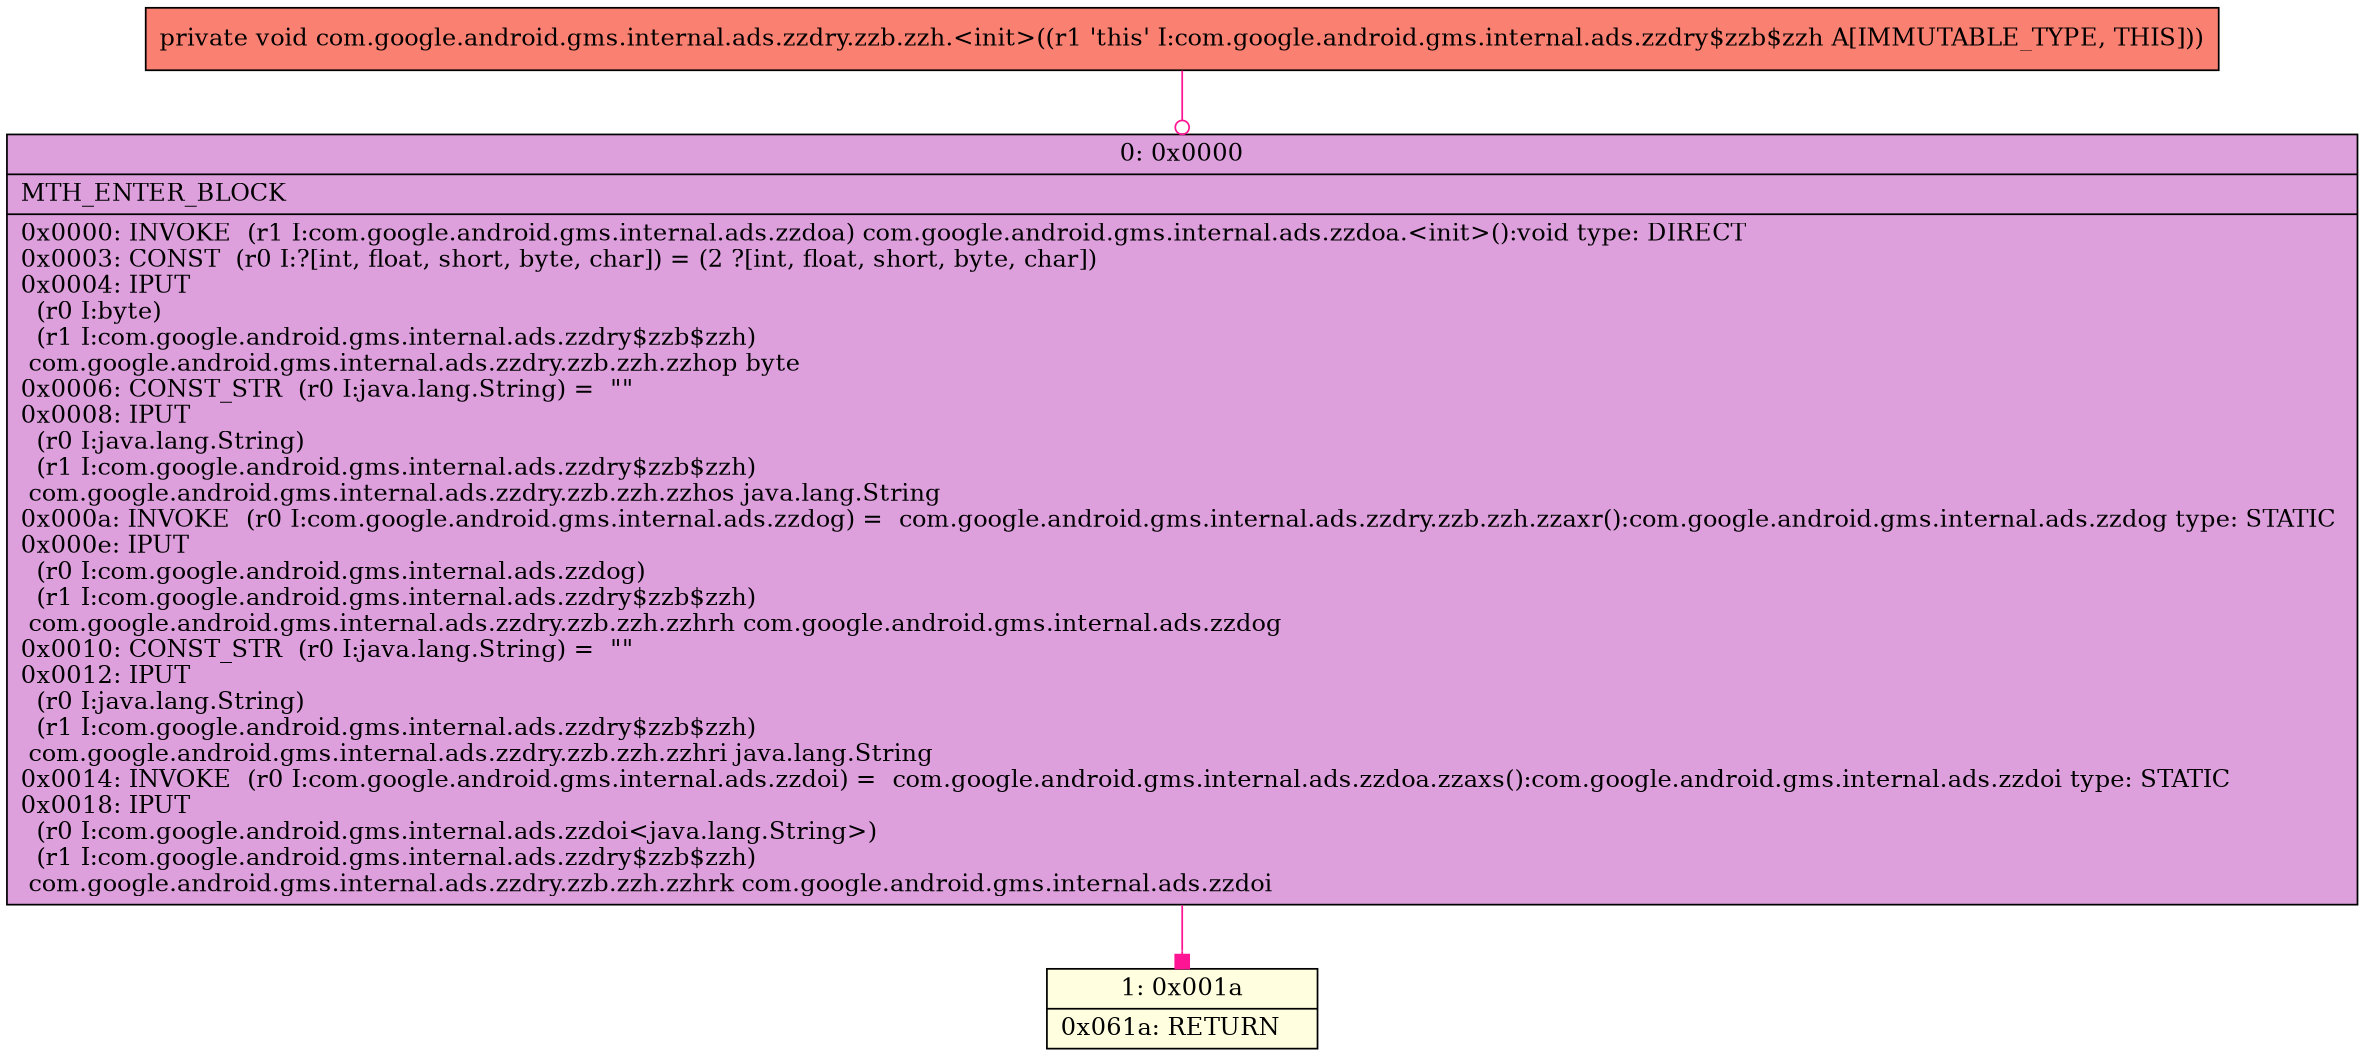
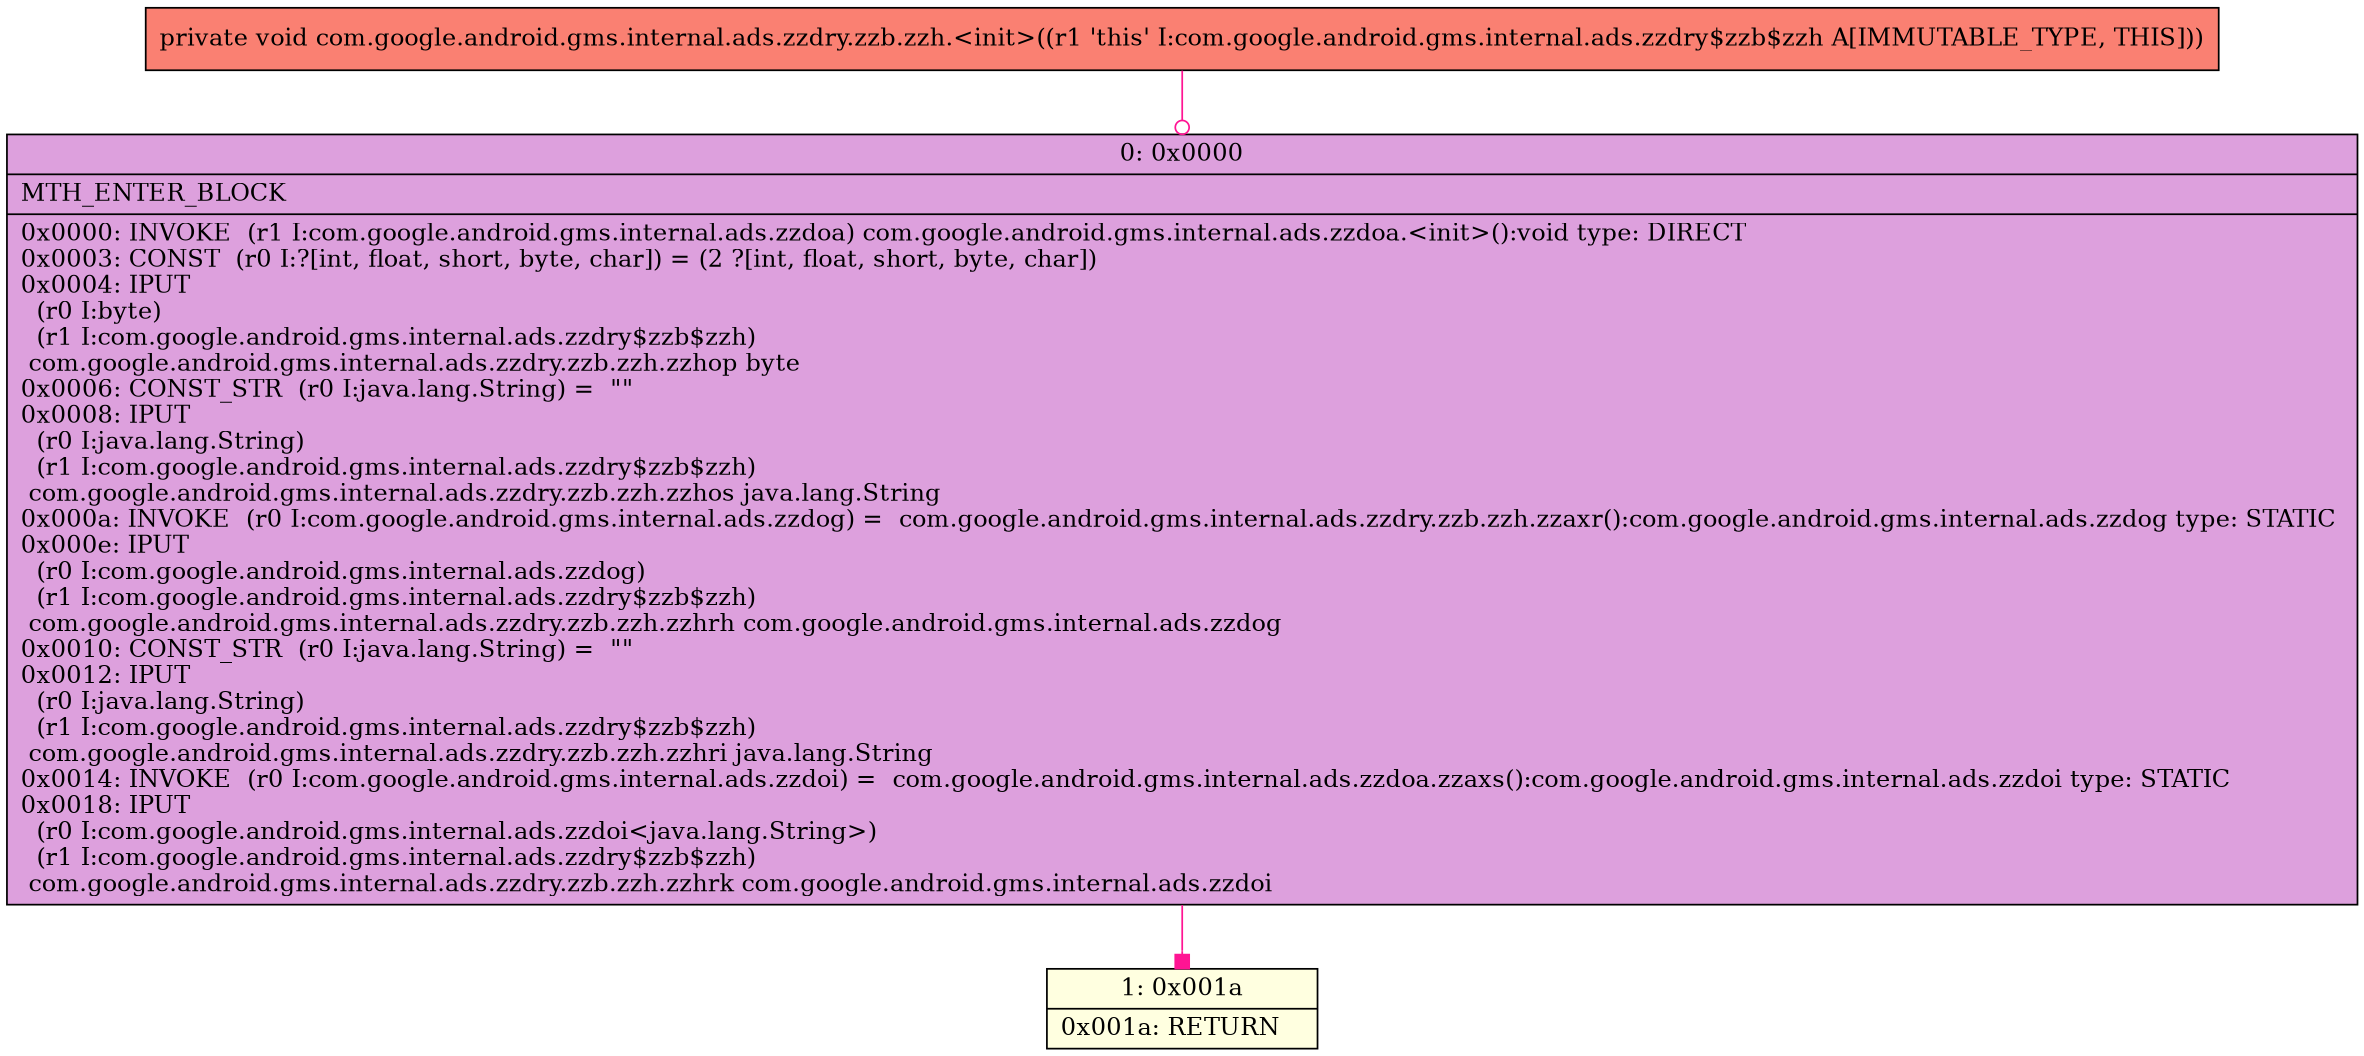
(1182, 1028) -> (1182, 1028)
